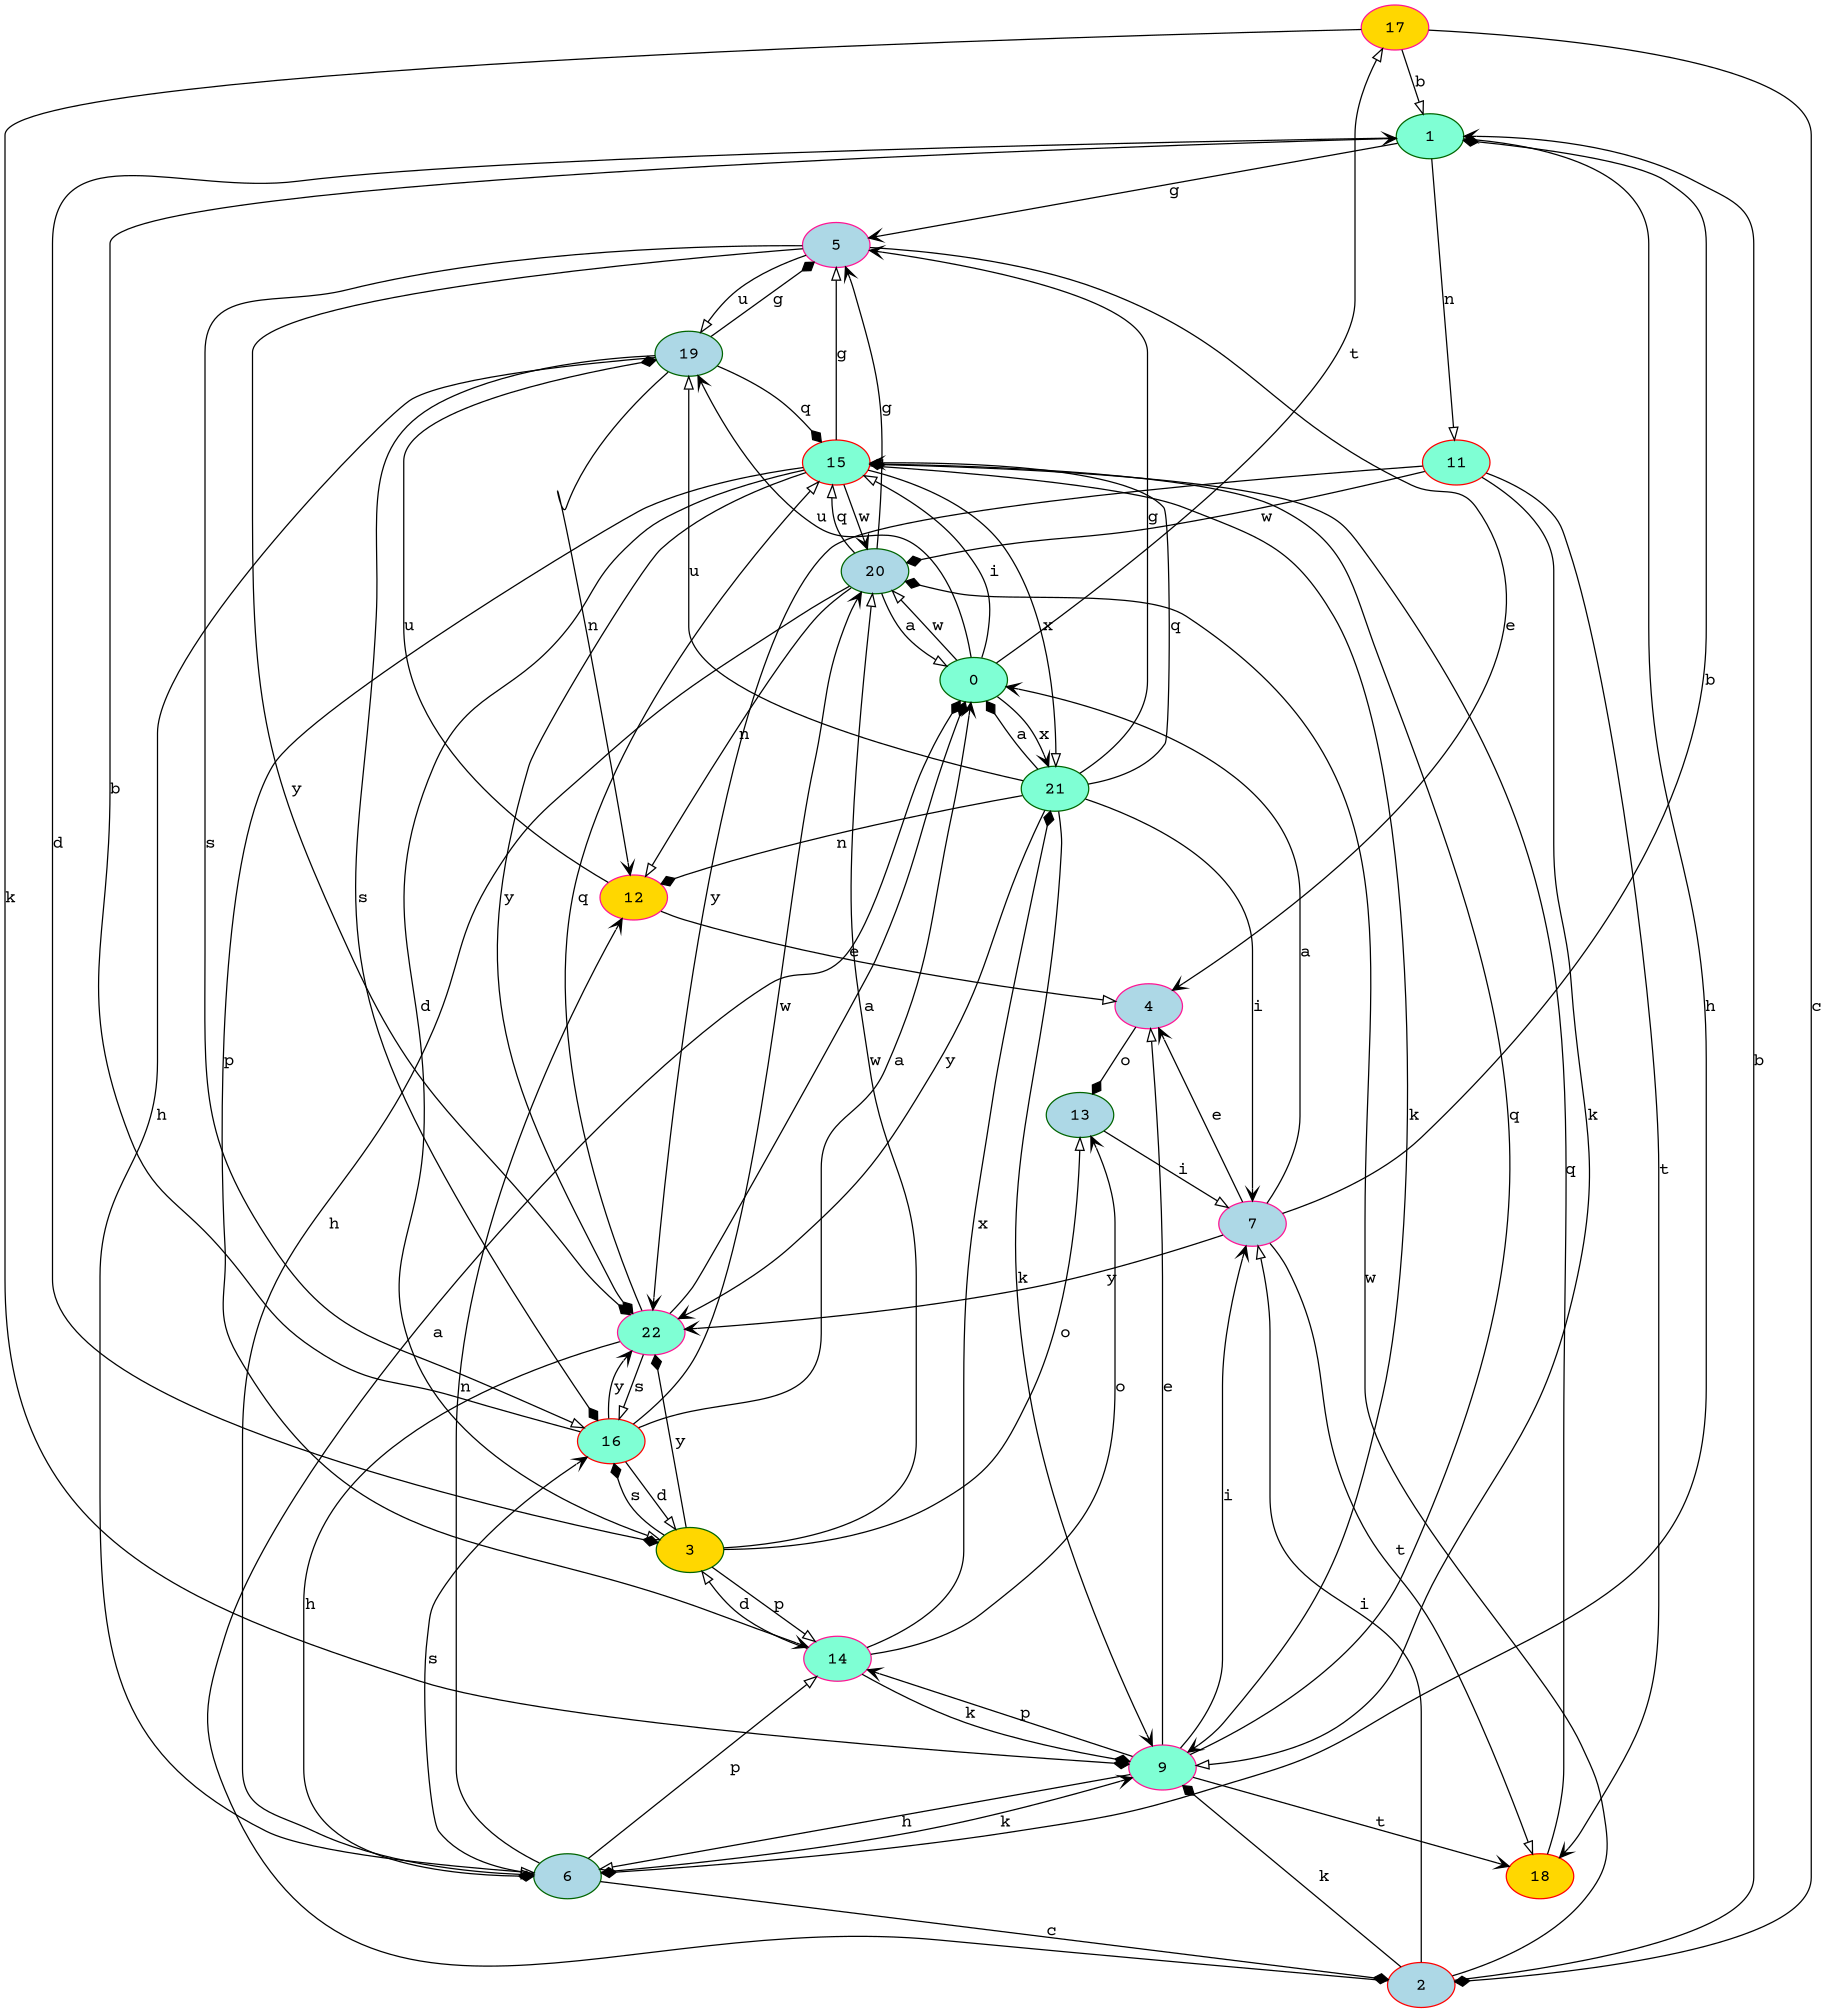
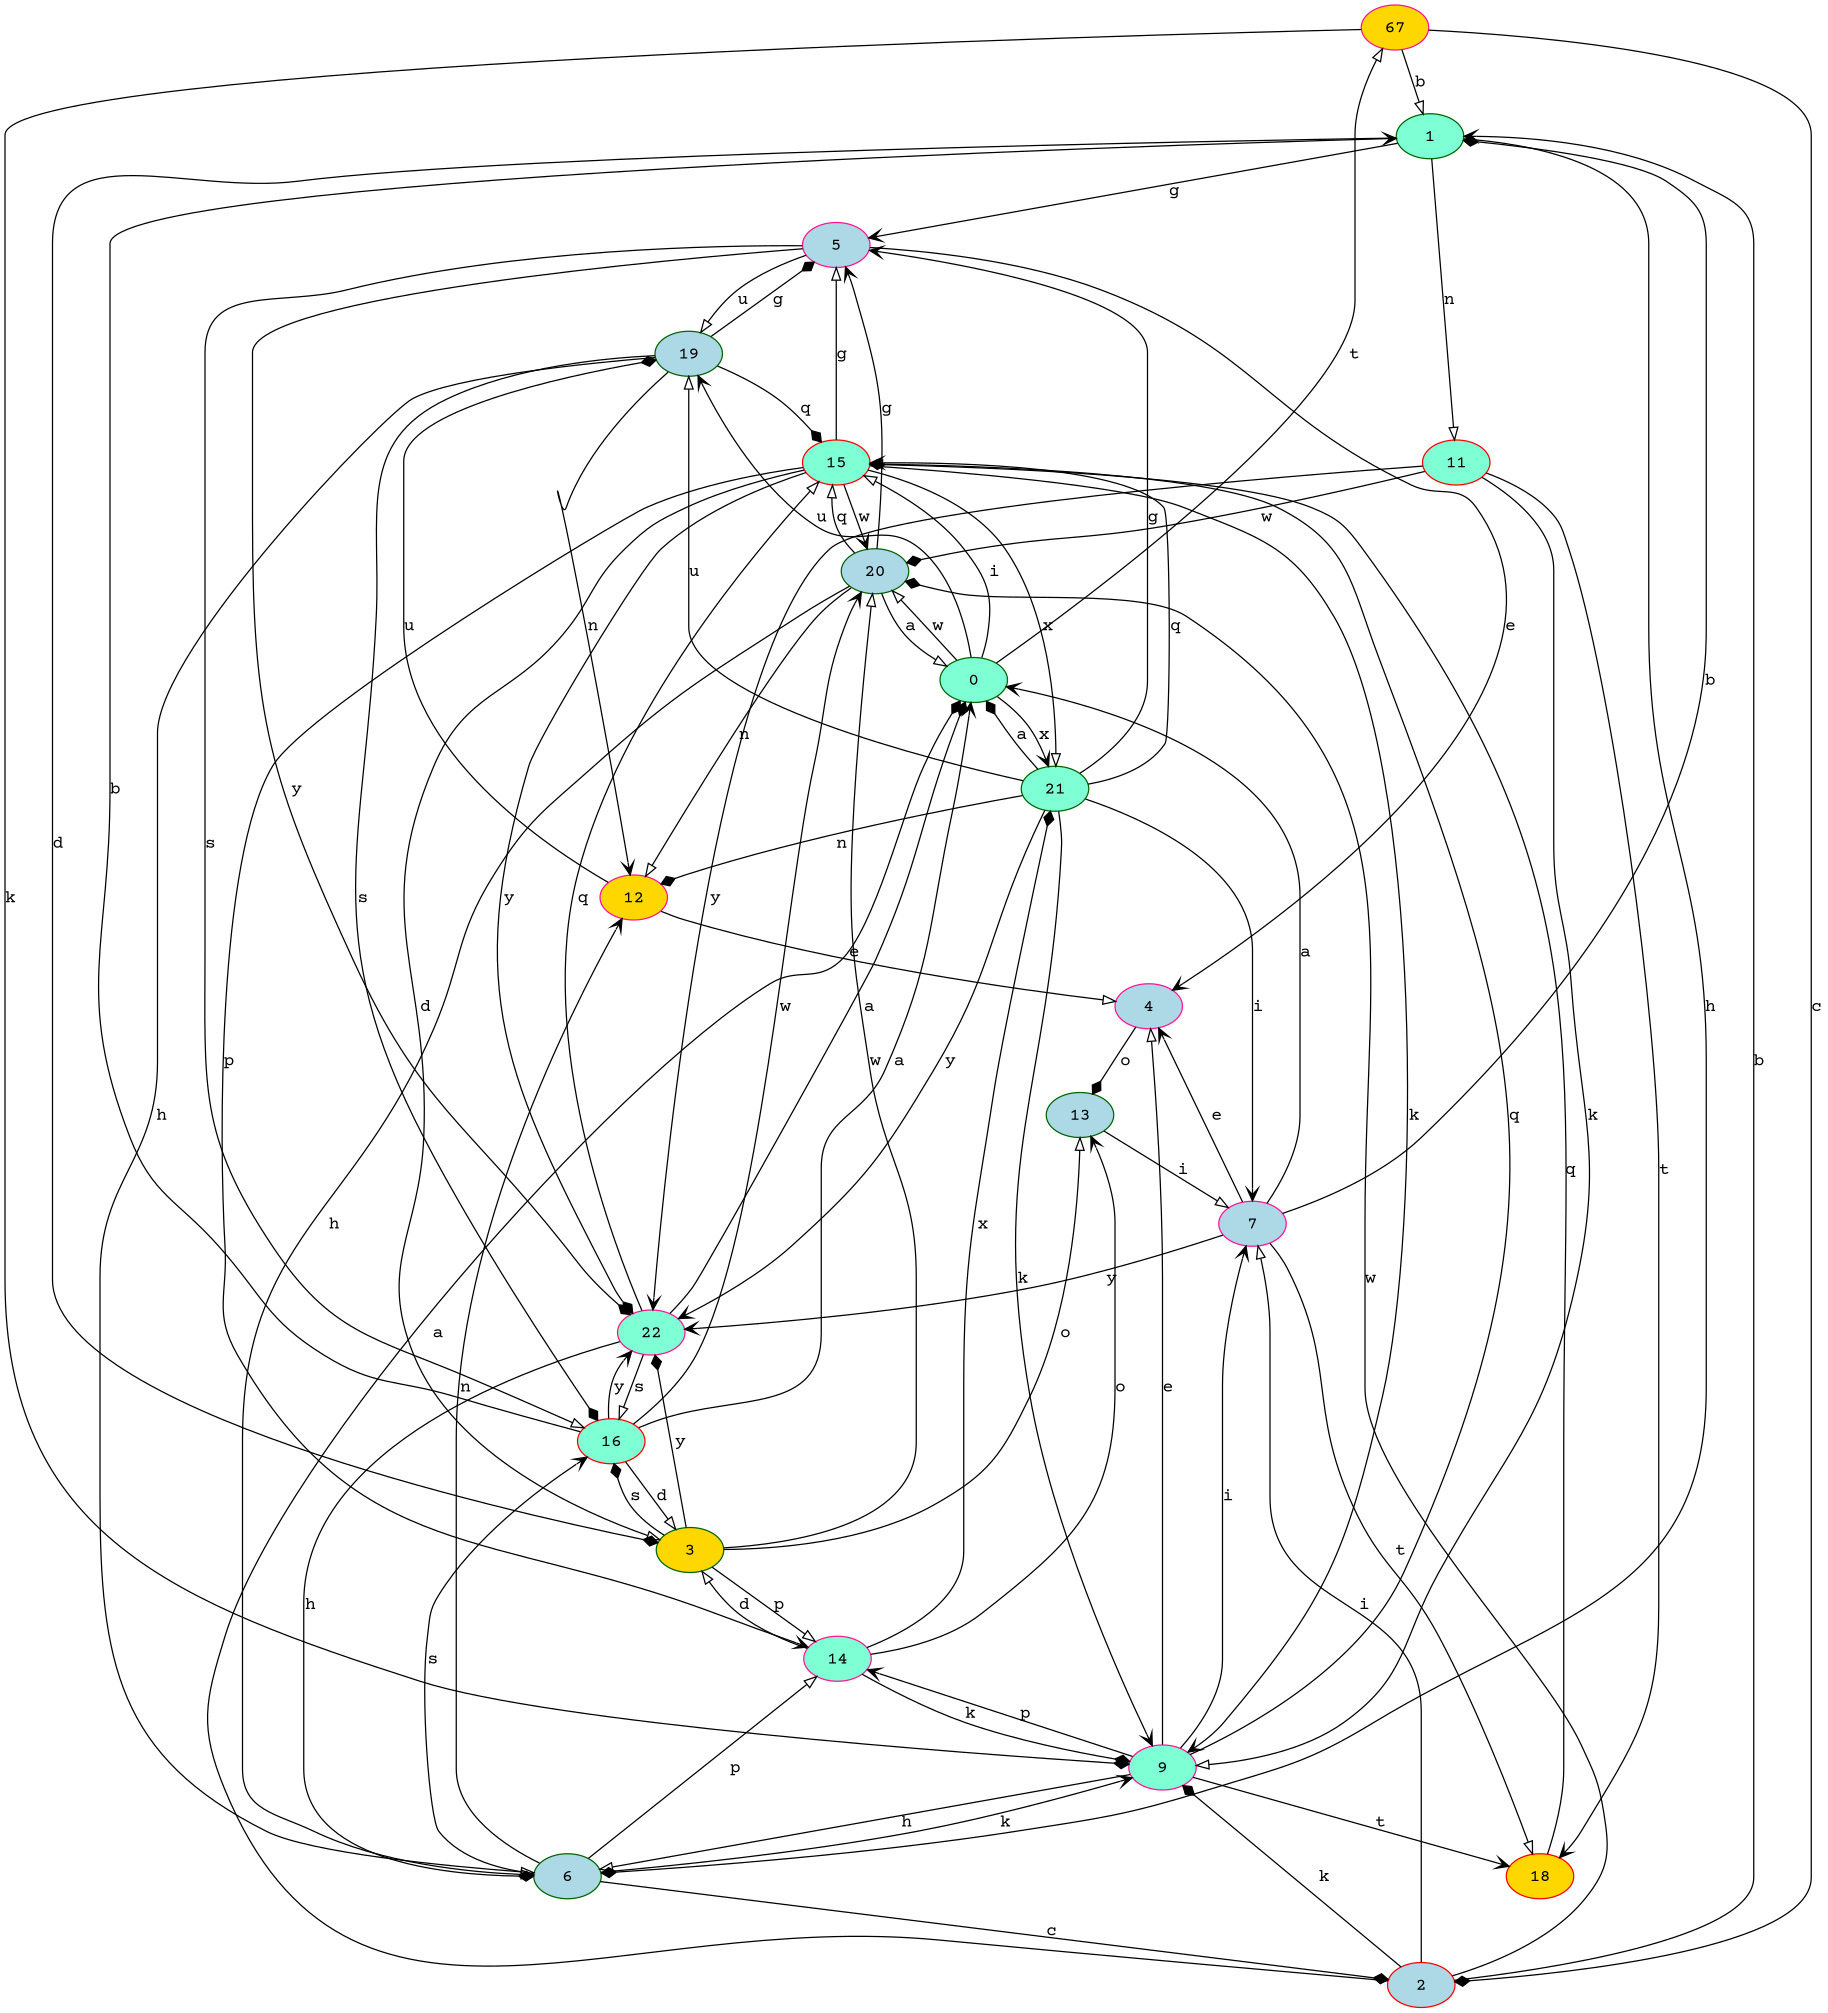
(1395, 28) -> (1395, 28)
